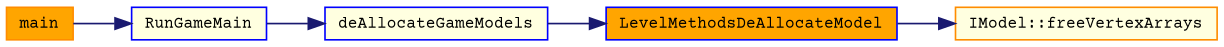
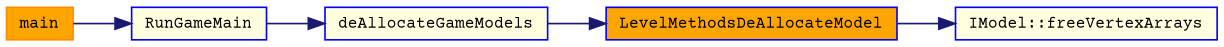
(1086, 24) -> (1086, 24)
